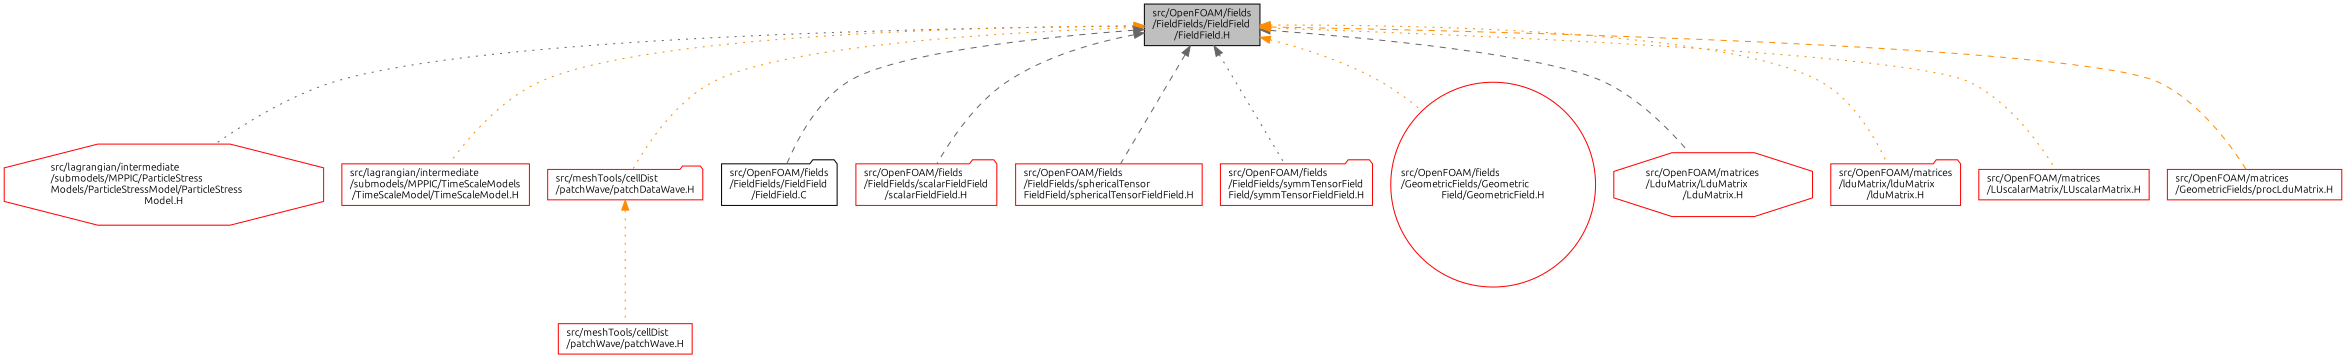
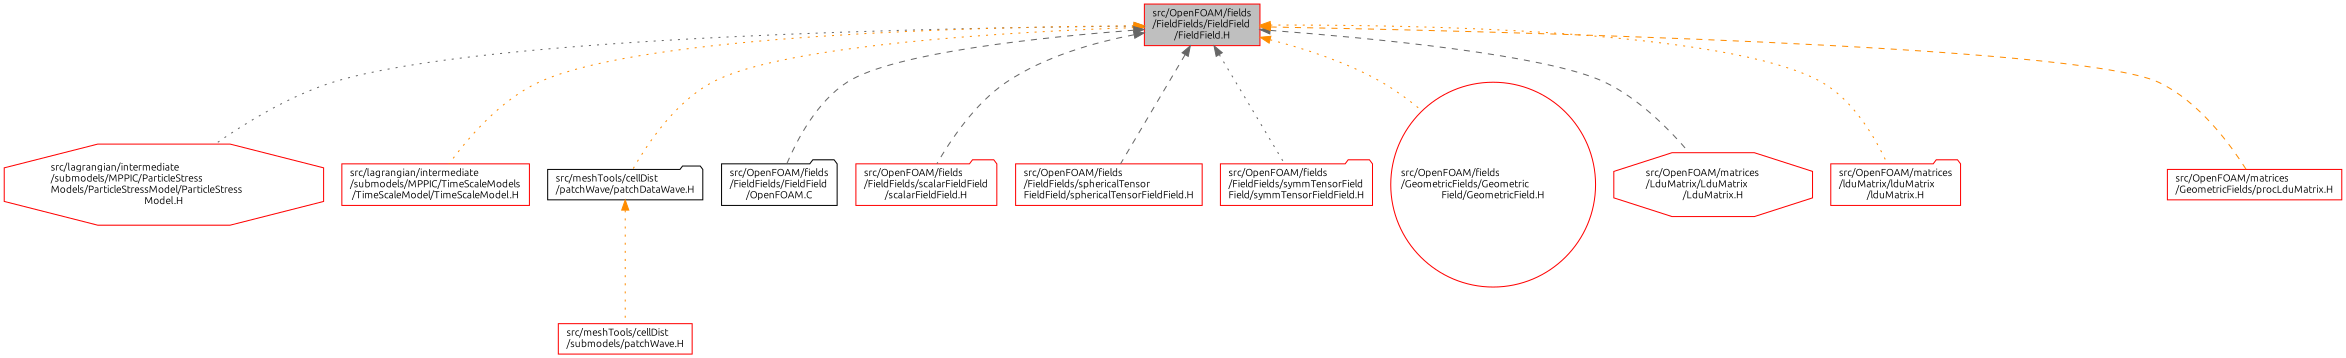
(1202, 25) -> (1202, 25)
(625, 185) -> (625, 185)
(779, 185) -> (779, 185)
(2064, 185) -> none
(625, 339) -> (625, 339)
